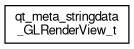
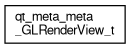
(67, 24) -> (65, 24)
